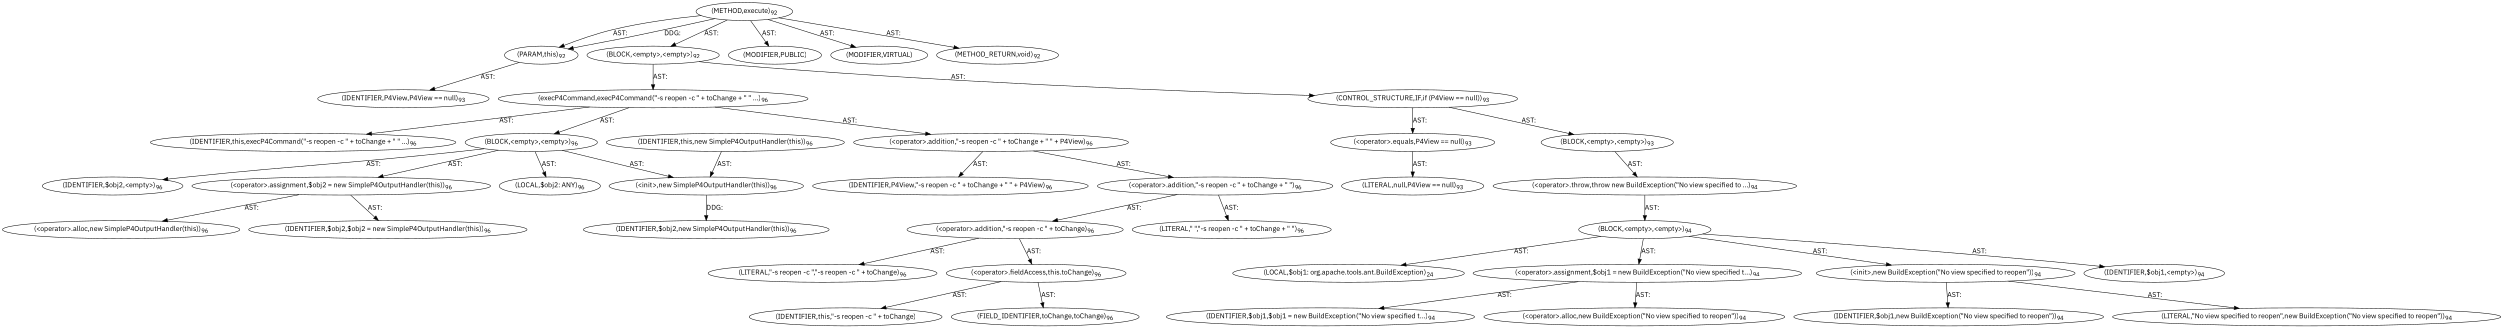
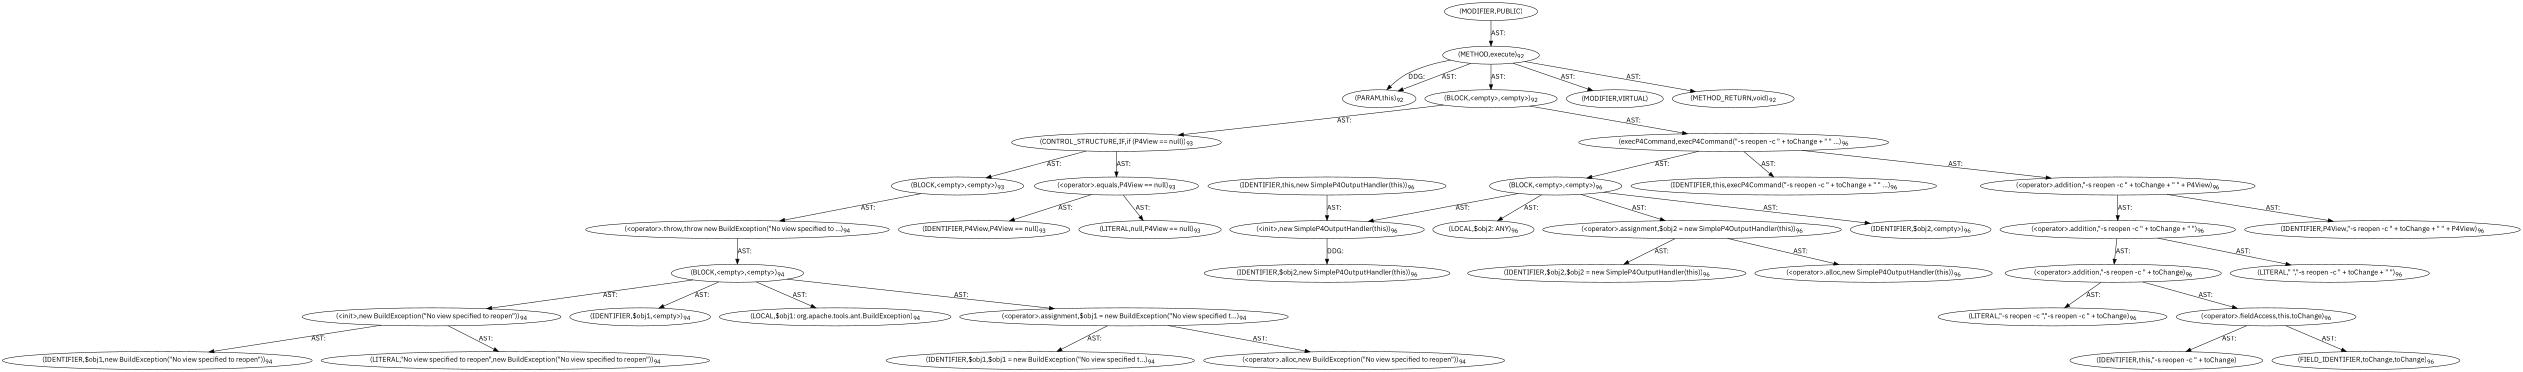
(758, 31) -> (1491, 31)
(477, 76) -> (1053, 207)
(1430, 273) -> (917, 316)
